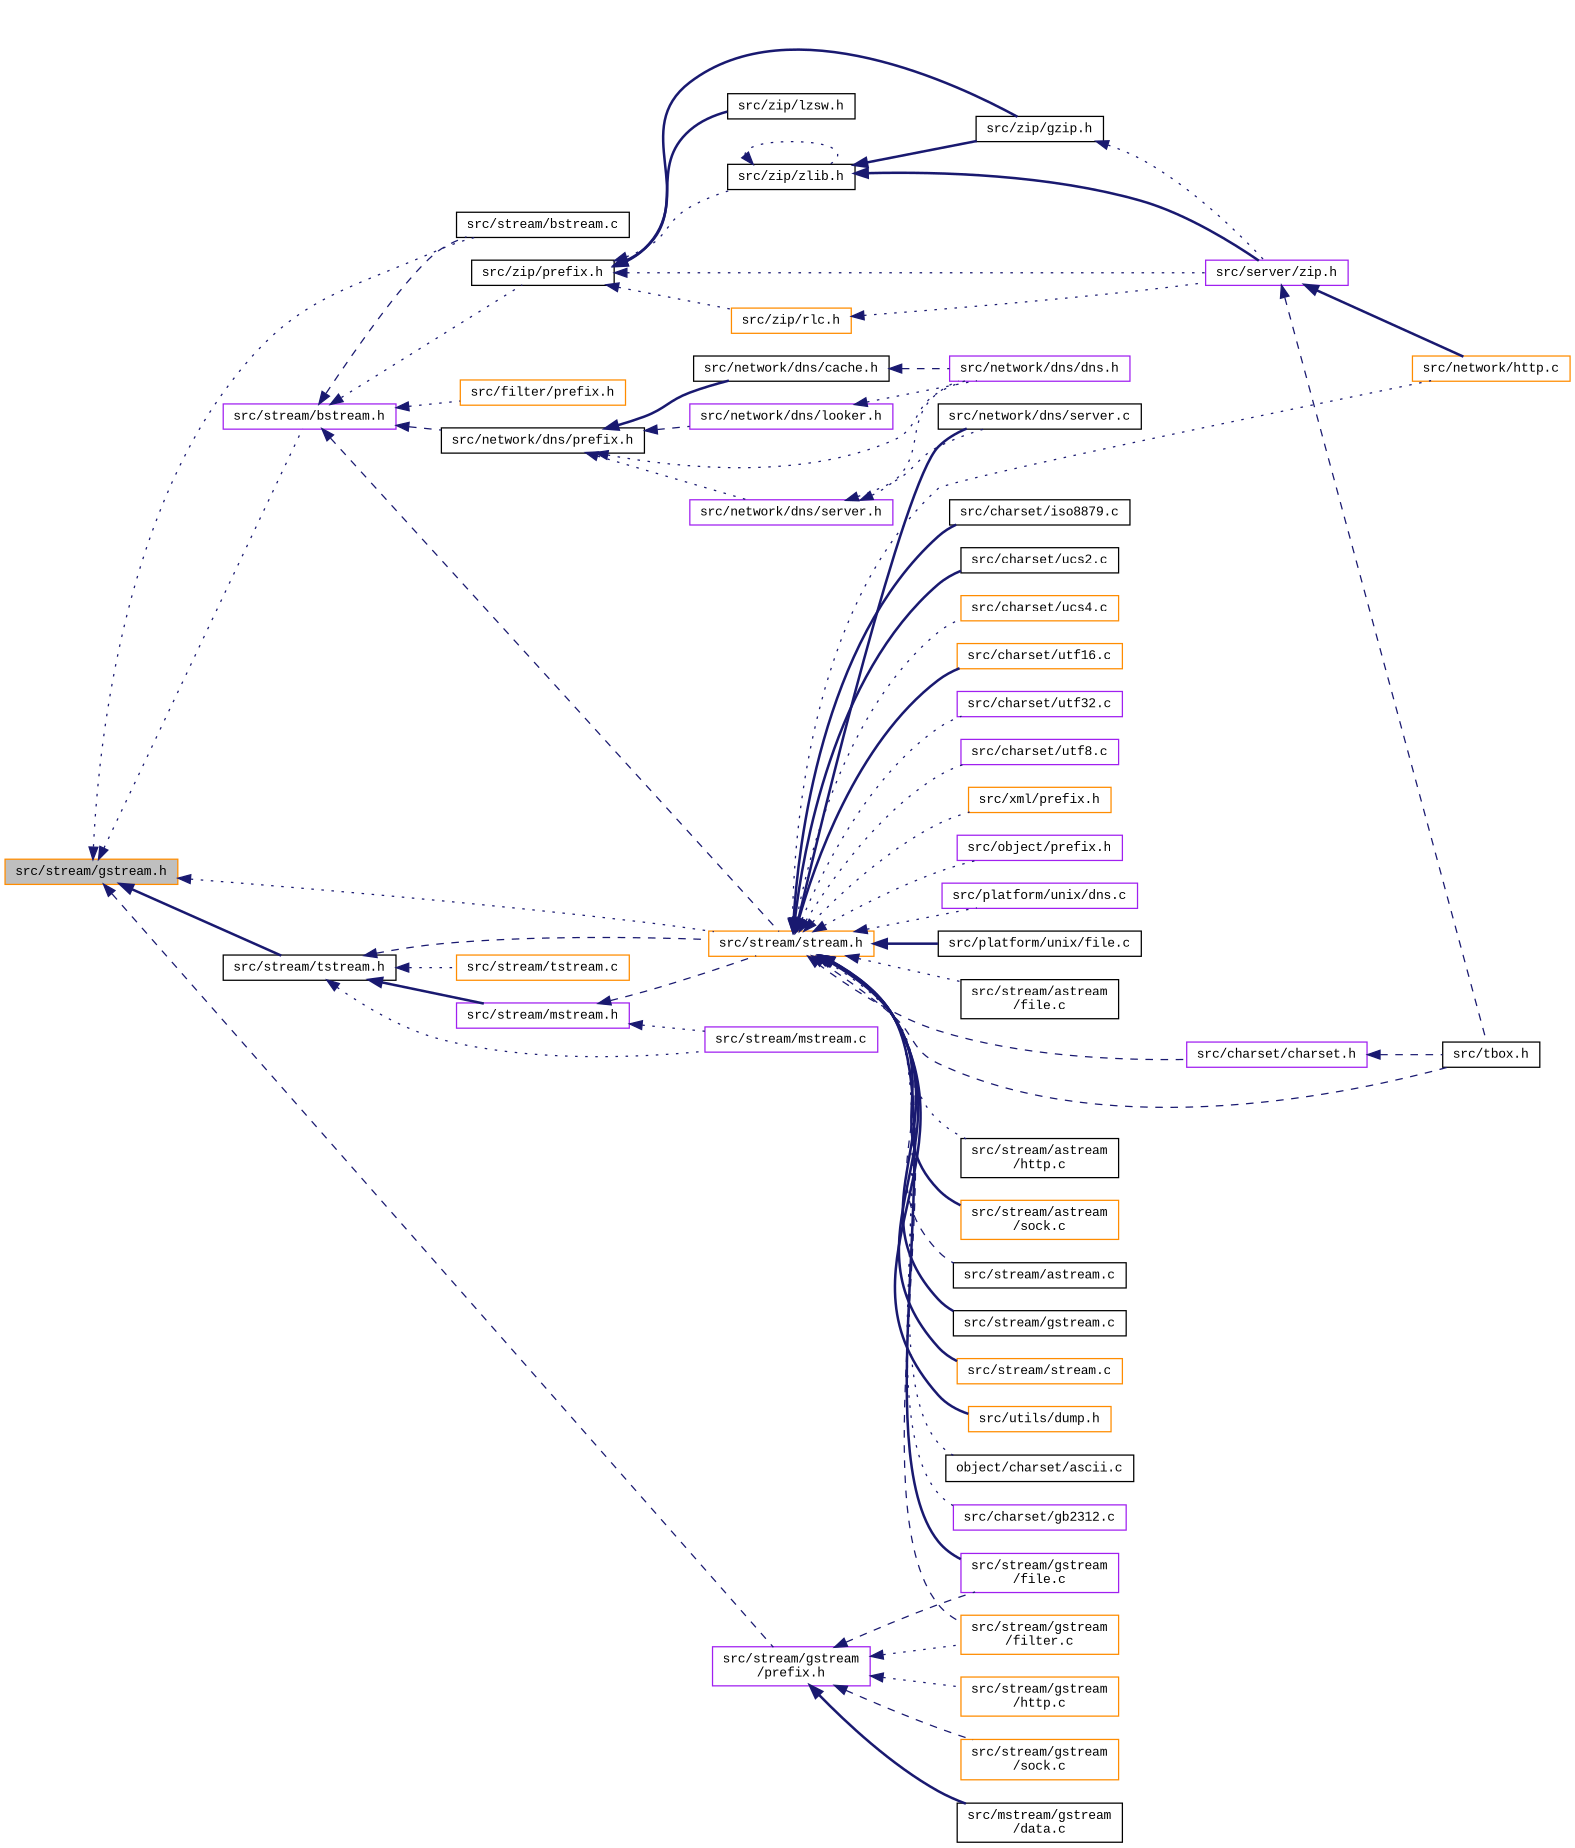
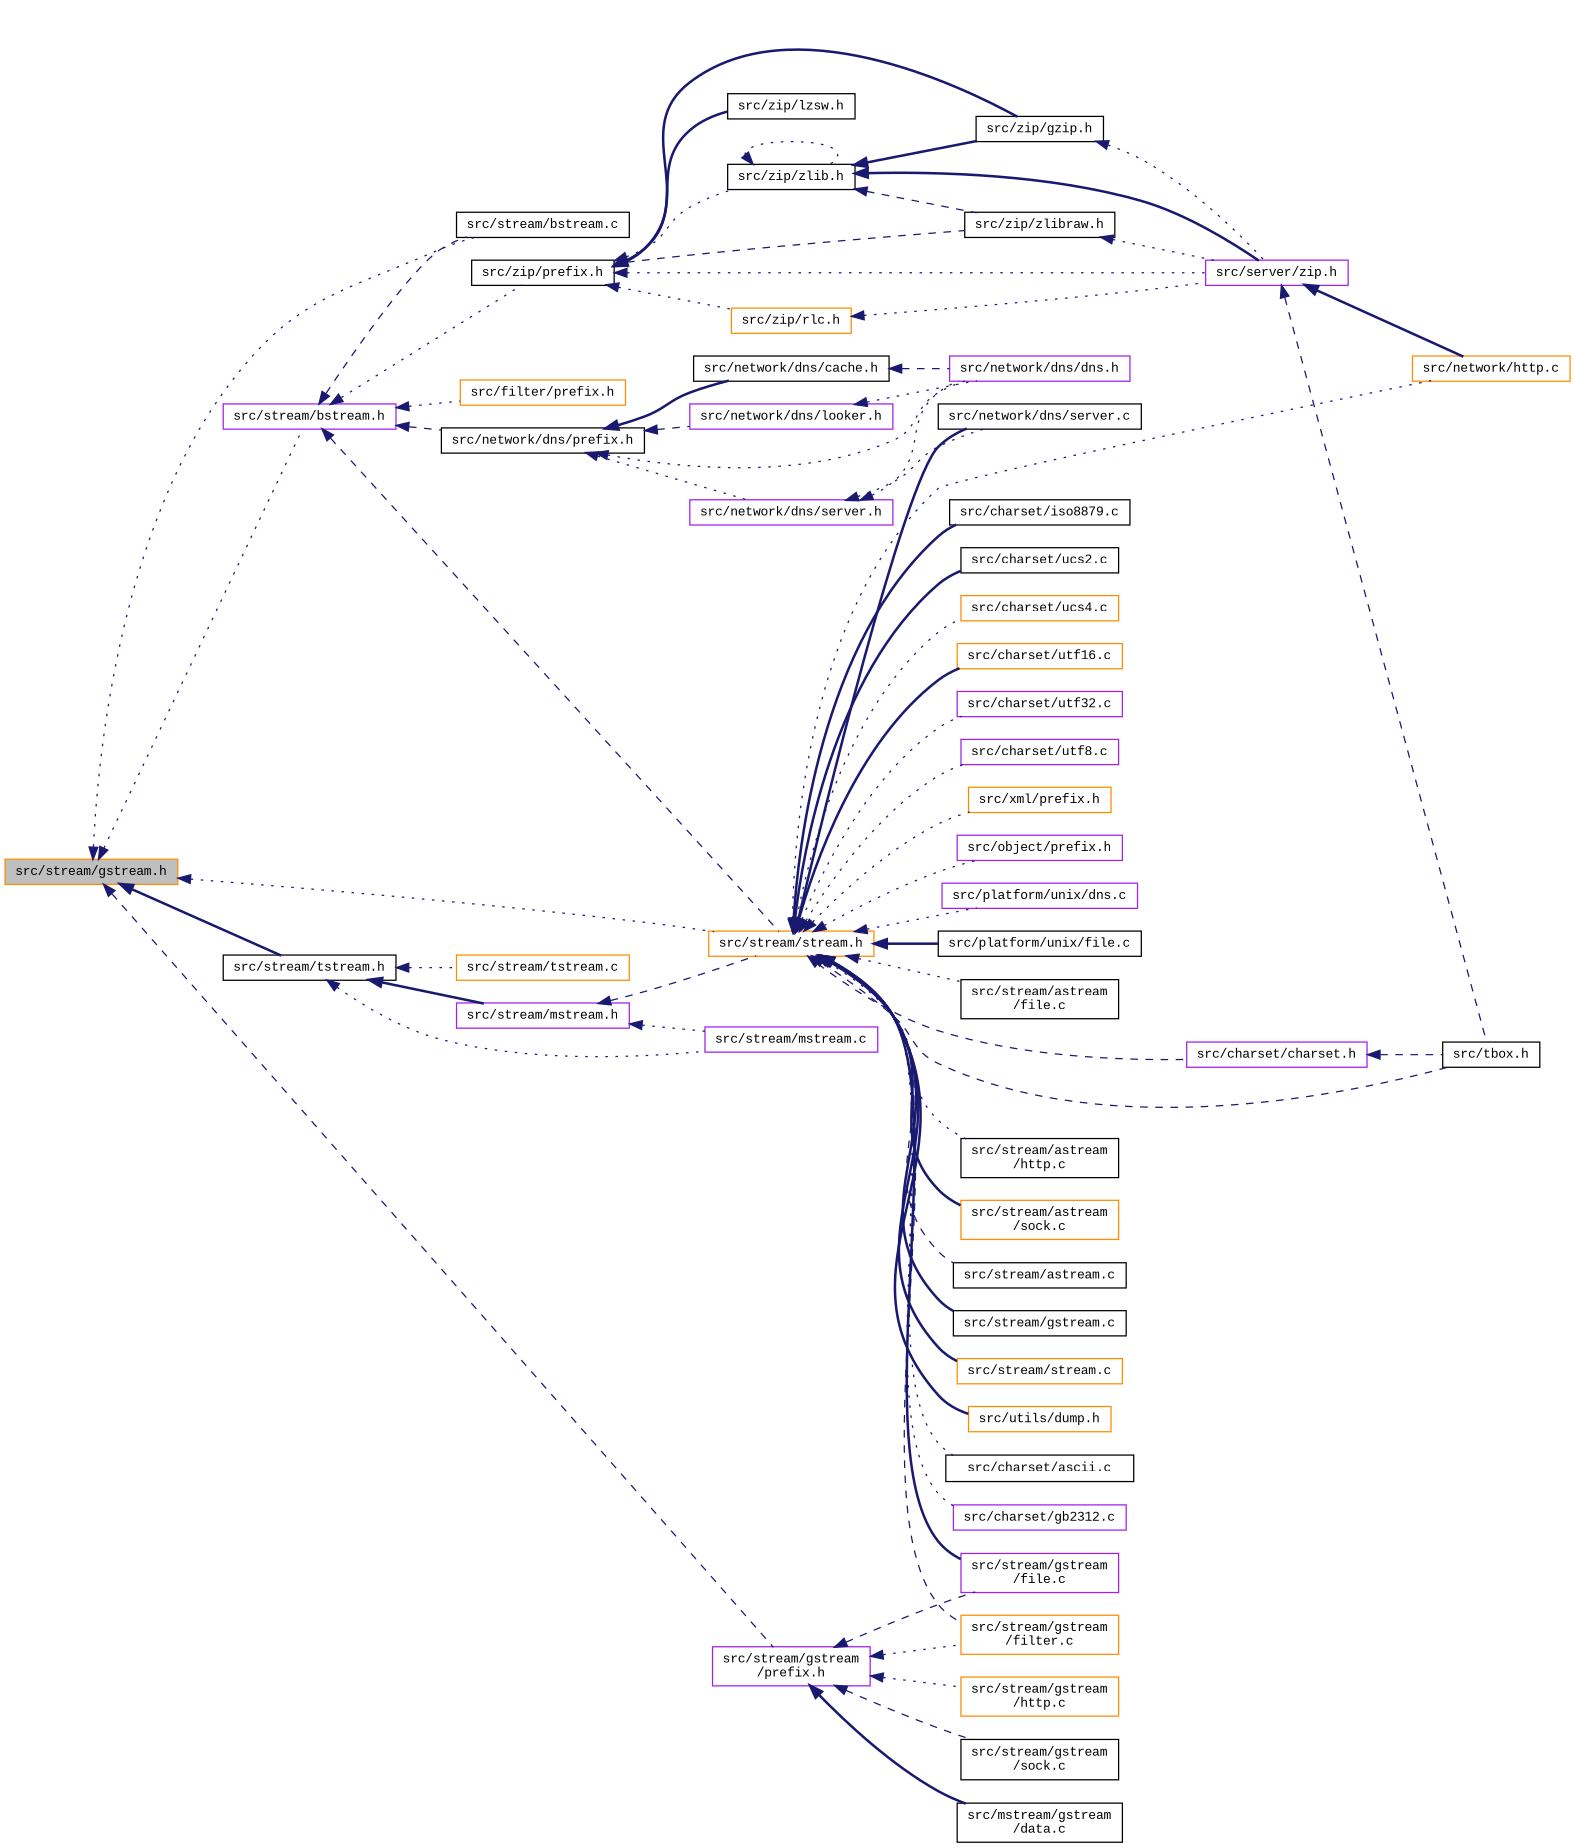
none -> (1040, 225)
(542, 938) -> none
(1040, 1468) -> (1040, 1468)
(1040, 1760) -> (1040, 1760)
